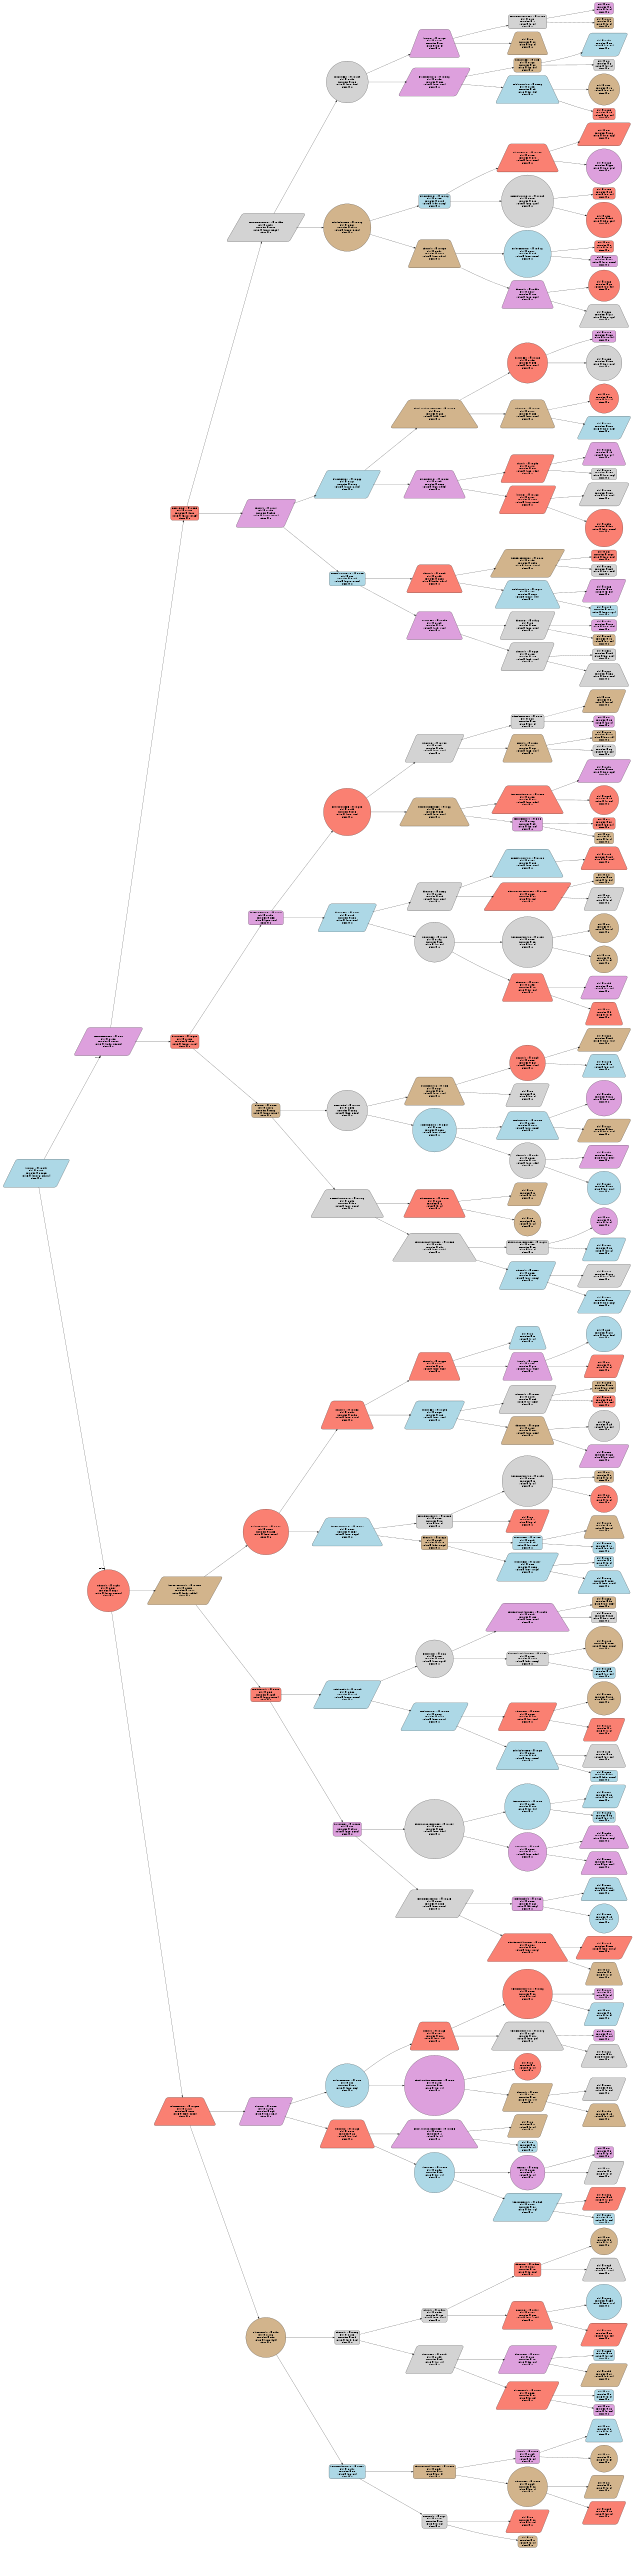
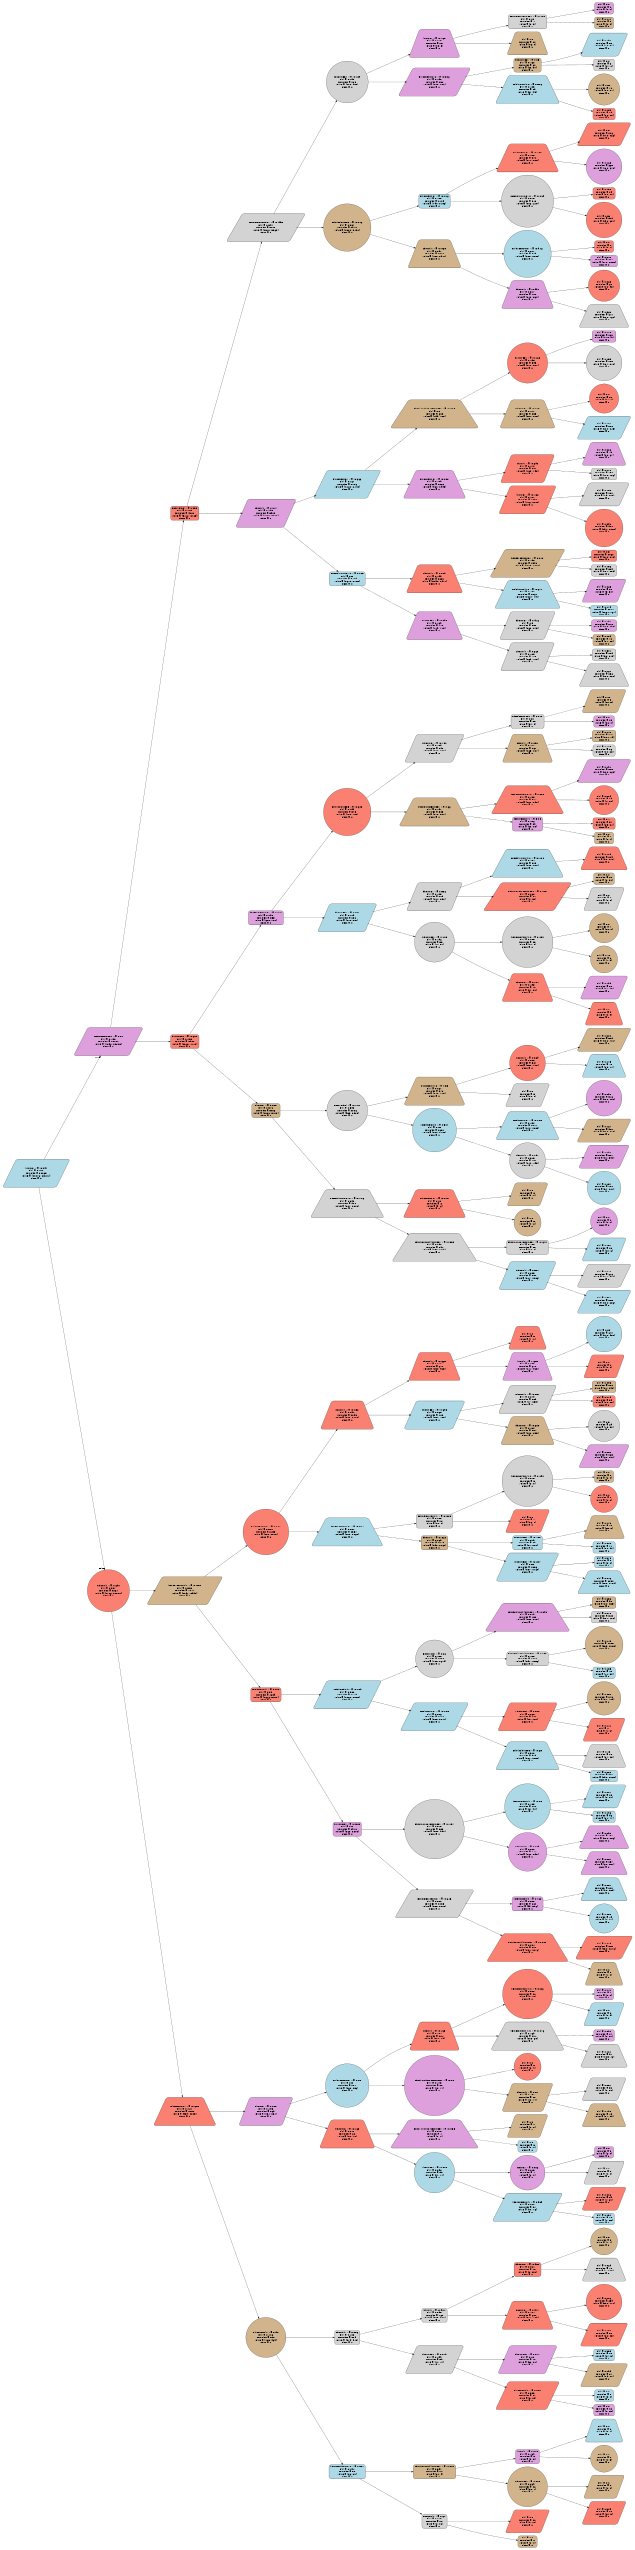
(528, 1338) -> (528, 1338)
(604, 1730) -> (604, 1730)
(604, 2302) -> (604, 2302)
